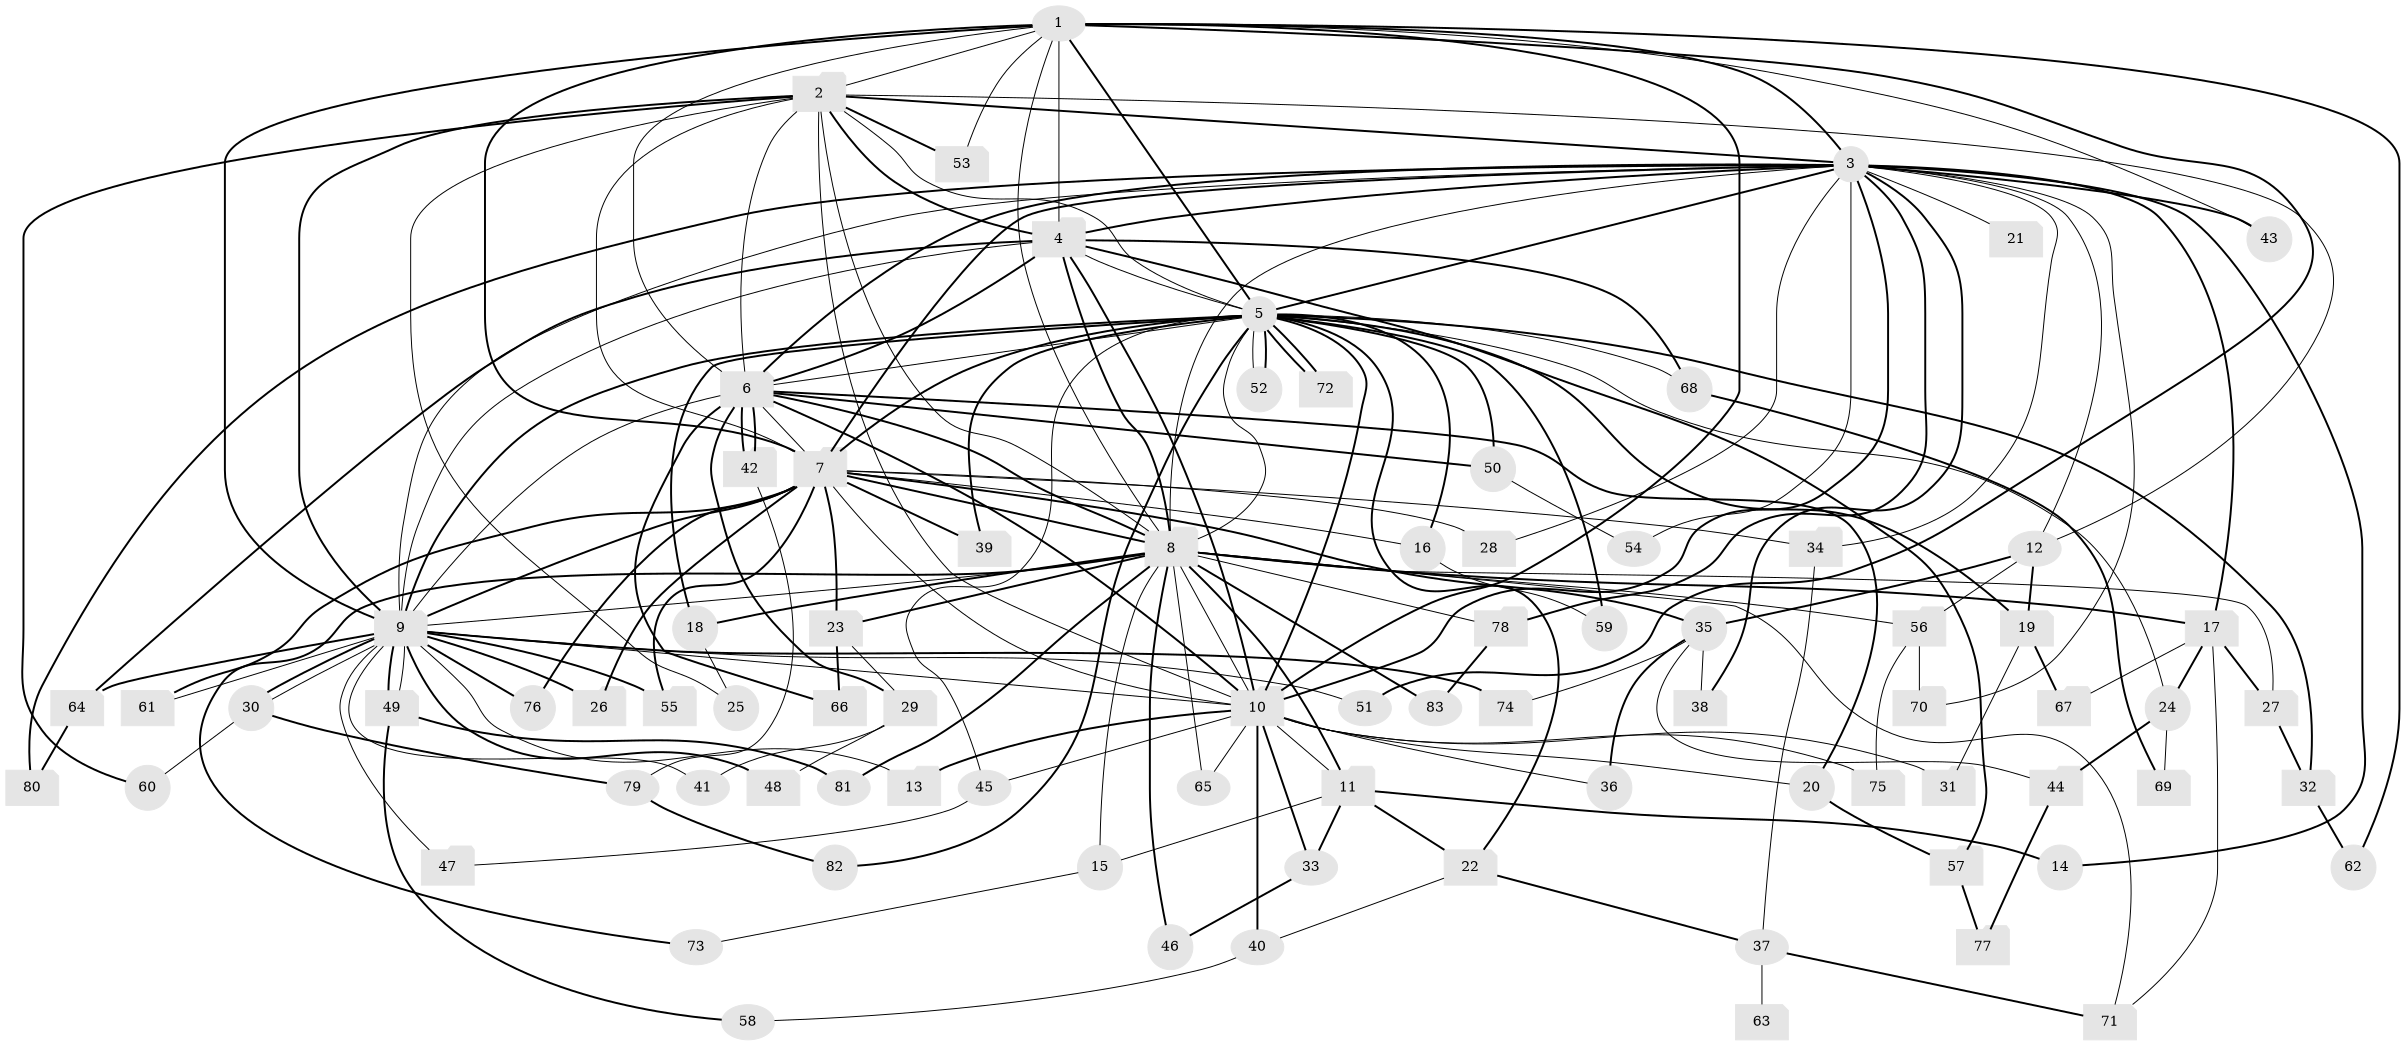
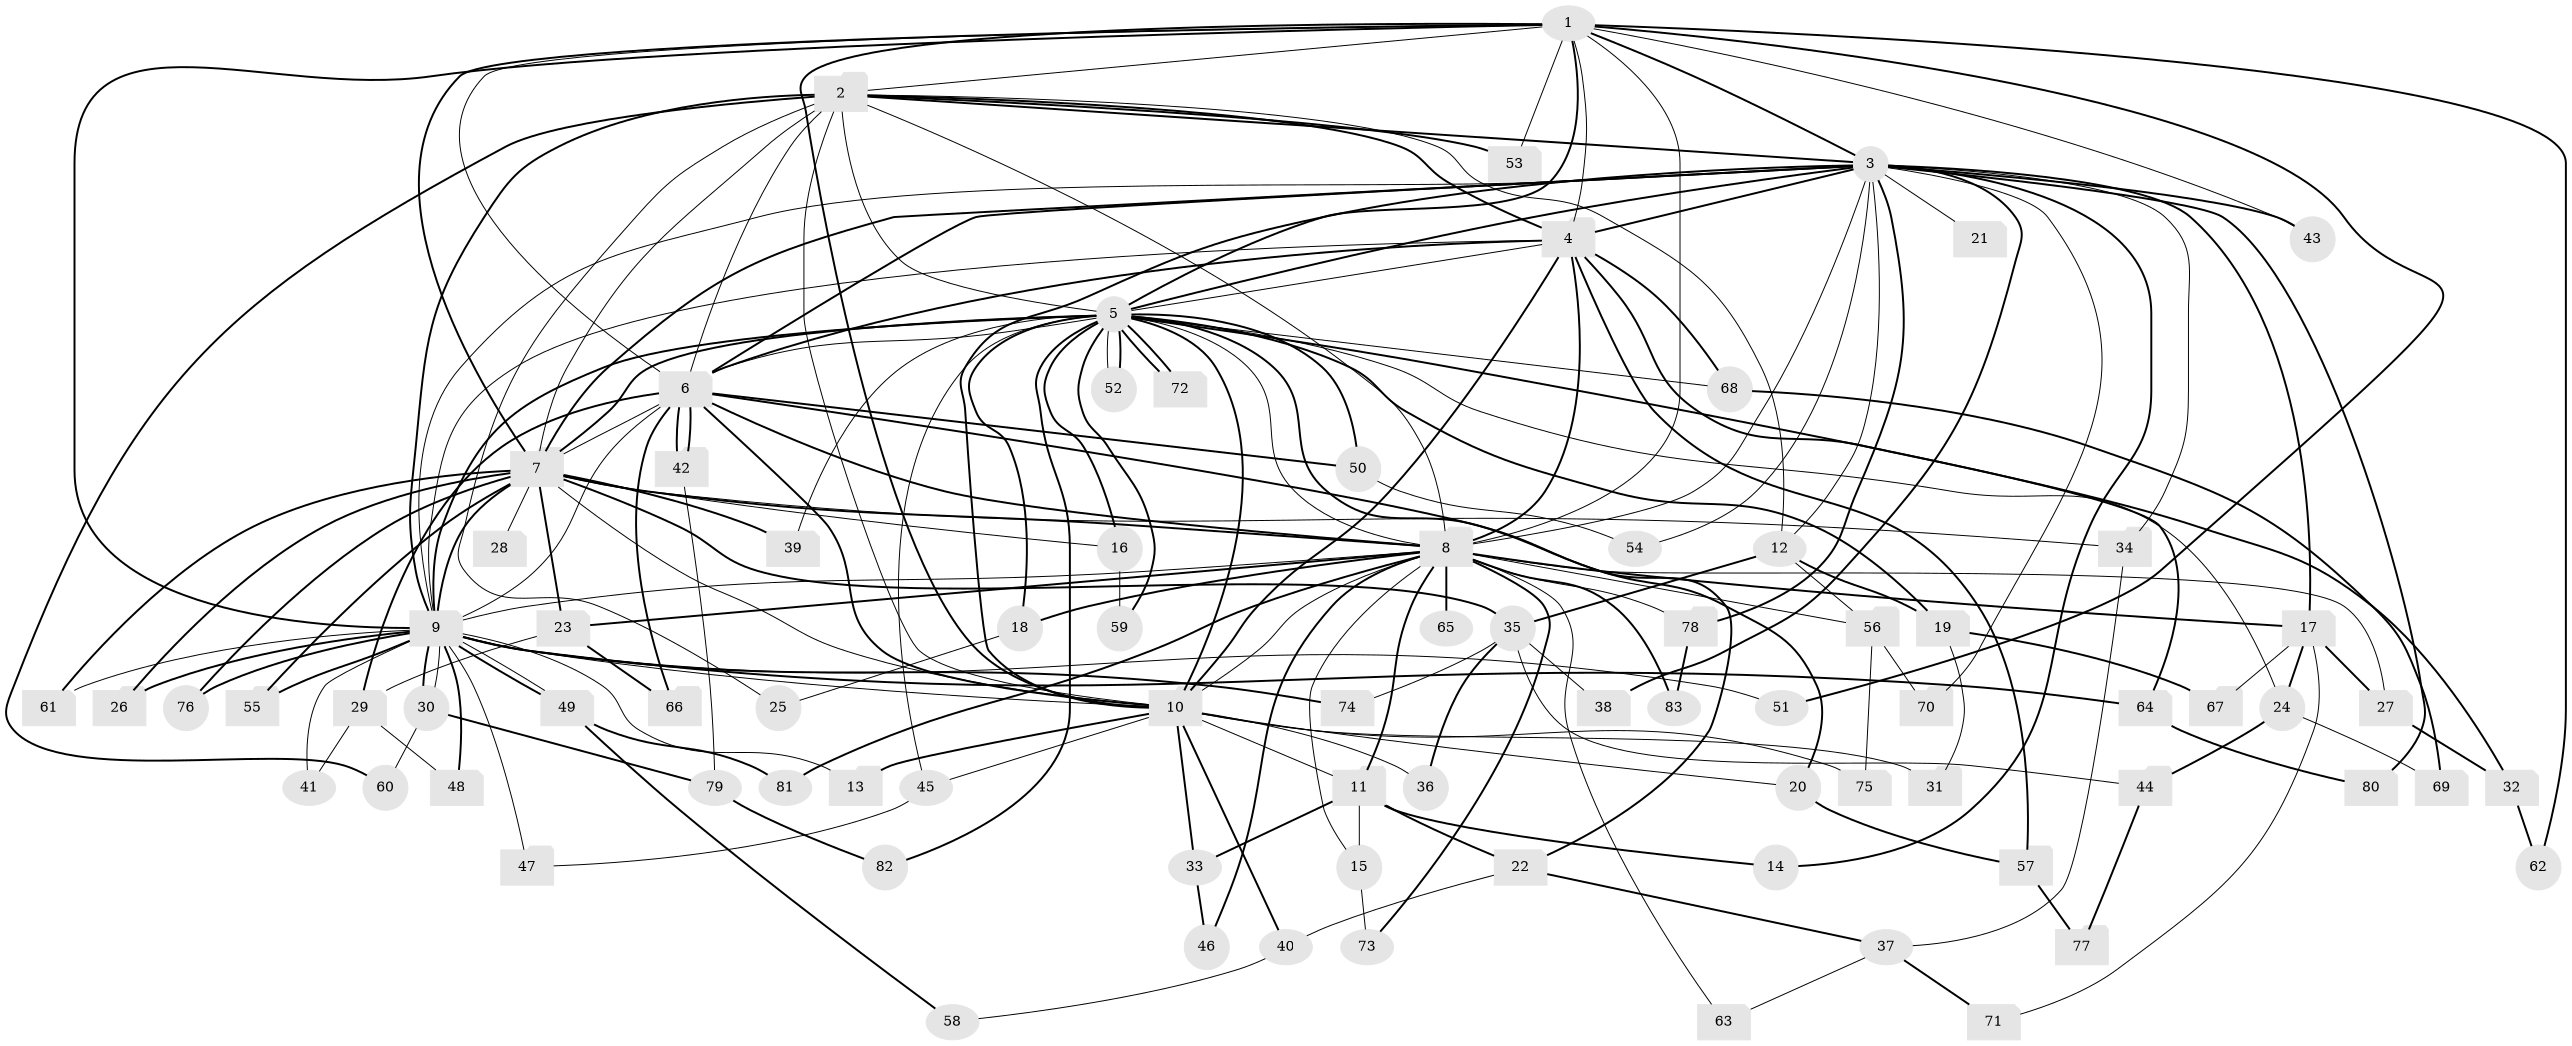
(1037, 354) -> (905, 365)
(1757, 424) -> none
(1787, 640) -> (1582, 769)
(1187, 663) -> (1446, 589)
(1230, 749) -> none
